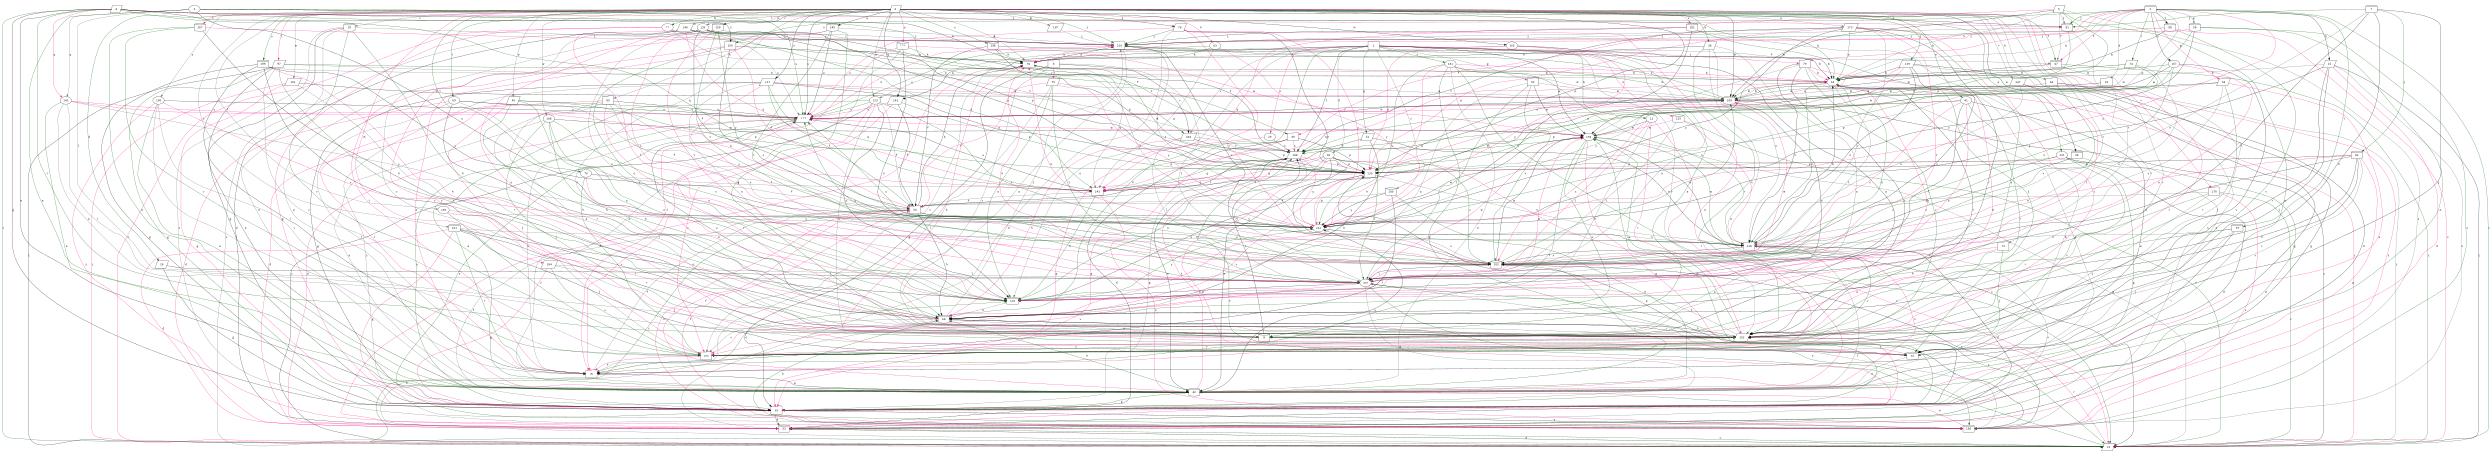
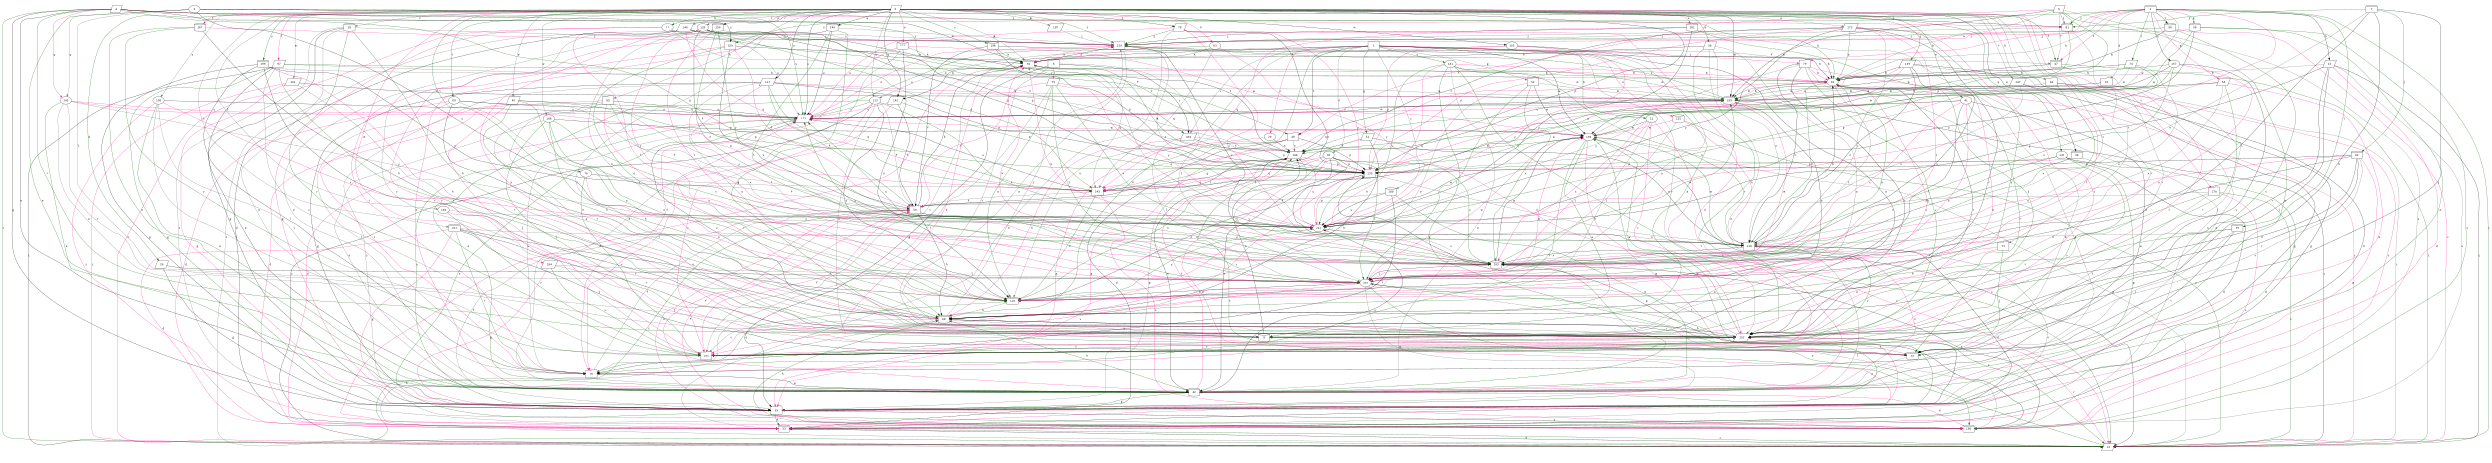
(1329, 86) -> (1313, 68)
none -> (1221, 220)
(648, 358) -> (803, 282)
